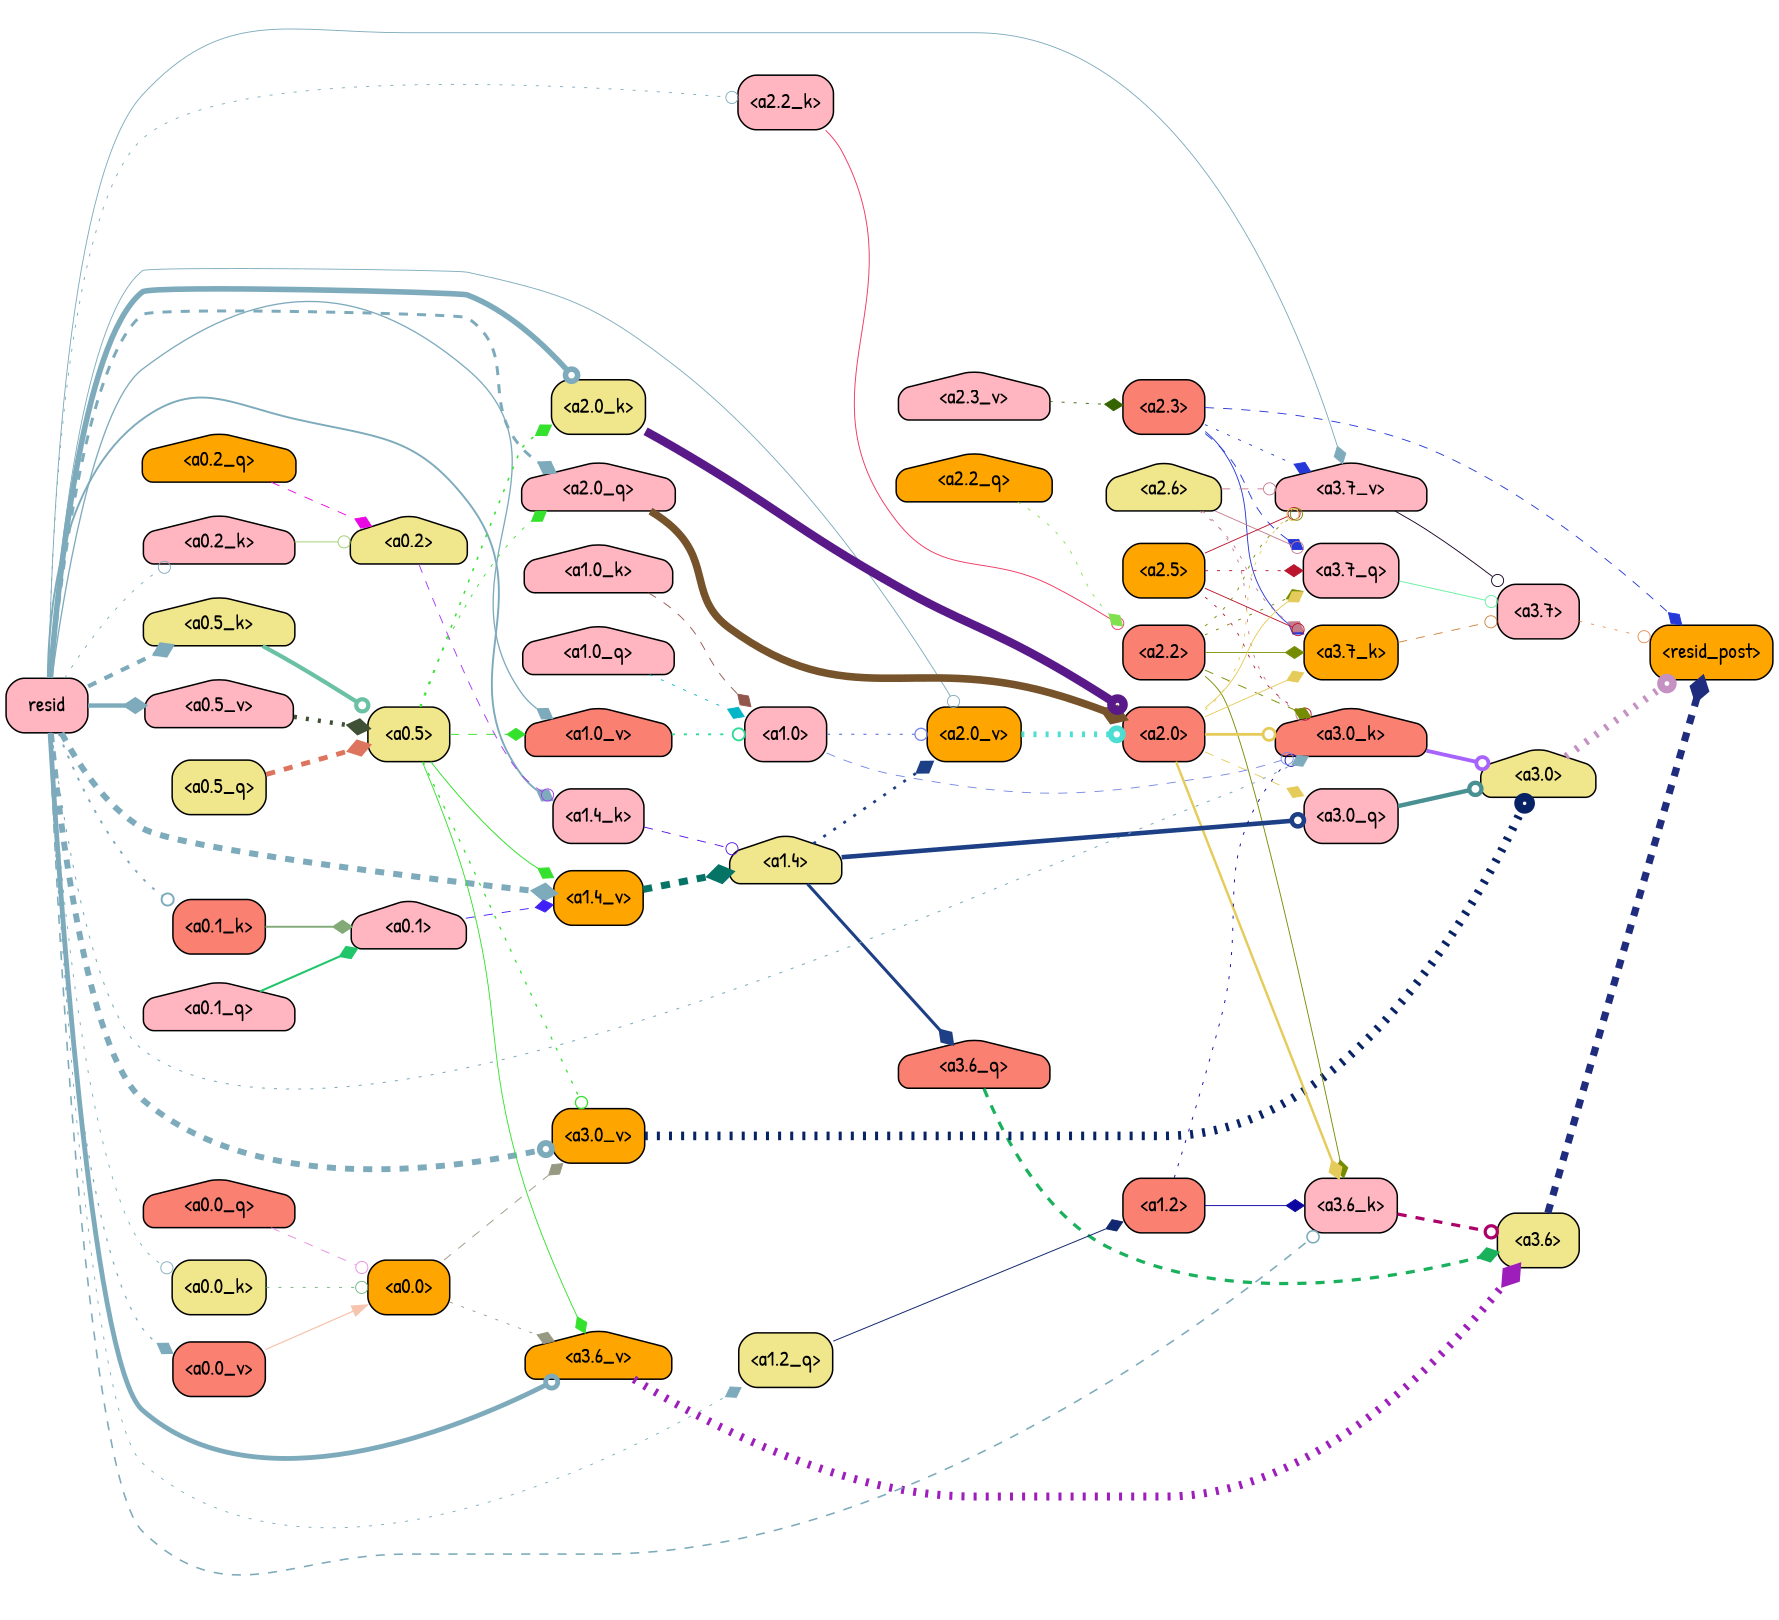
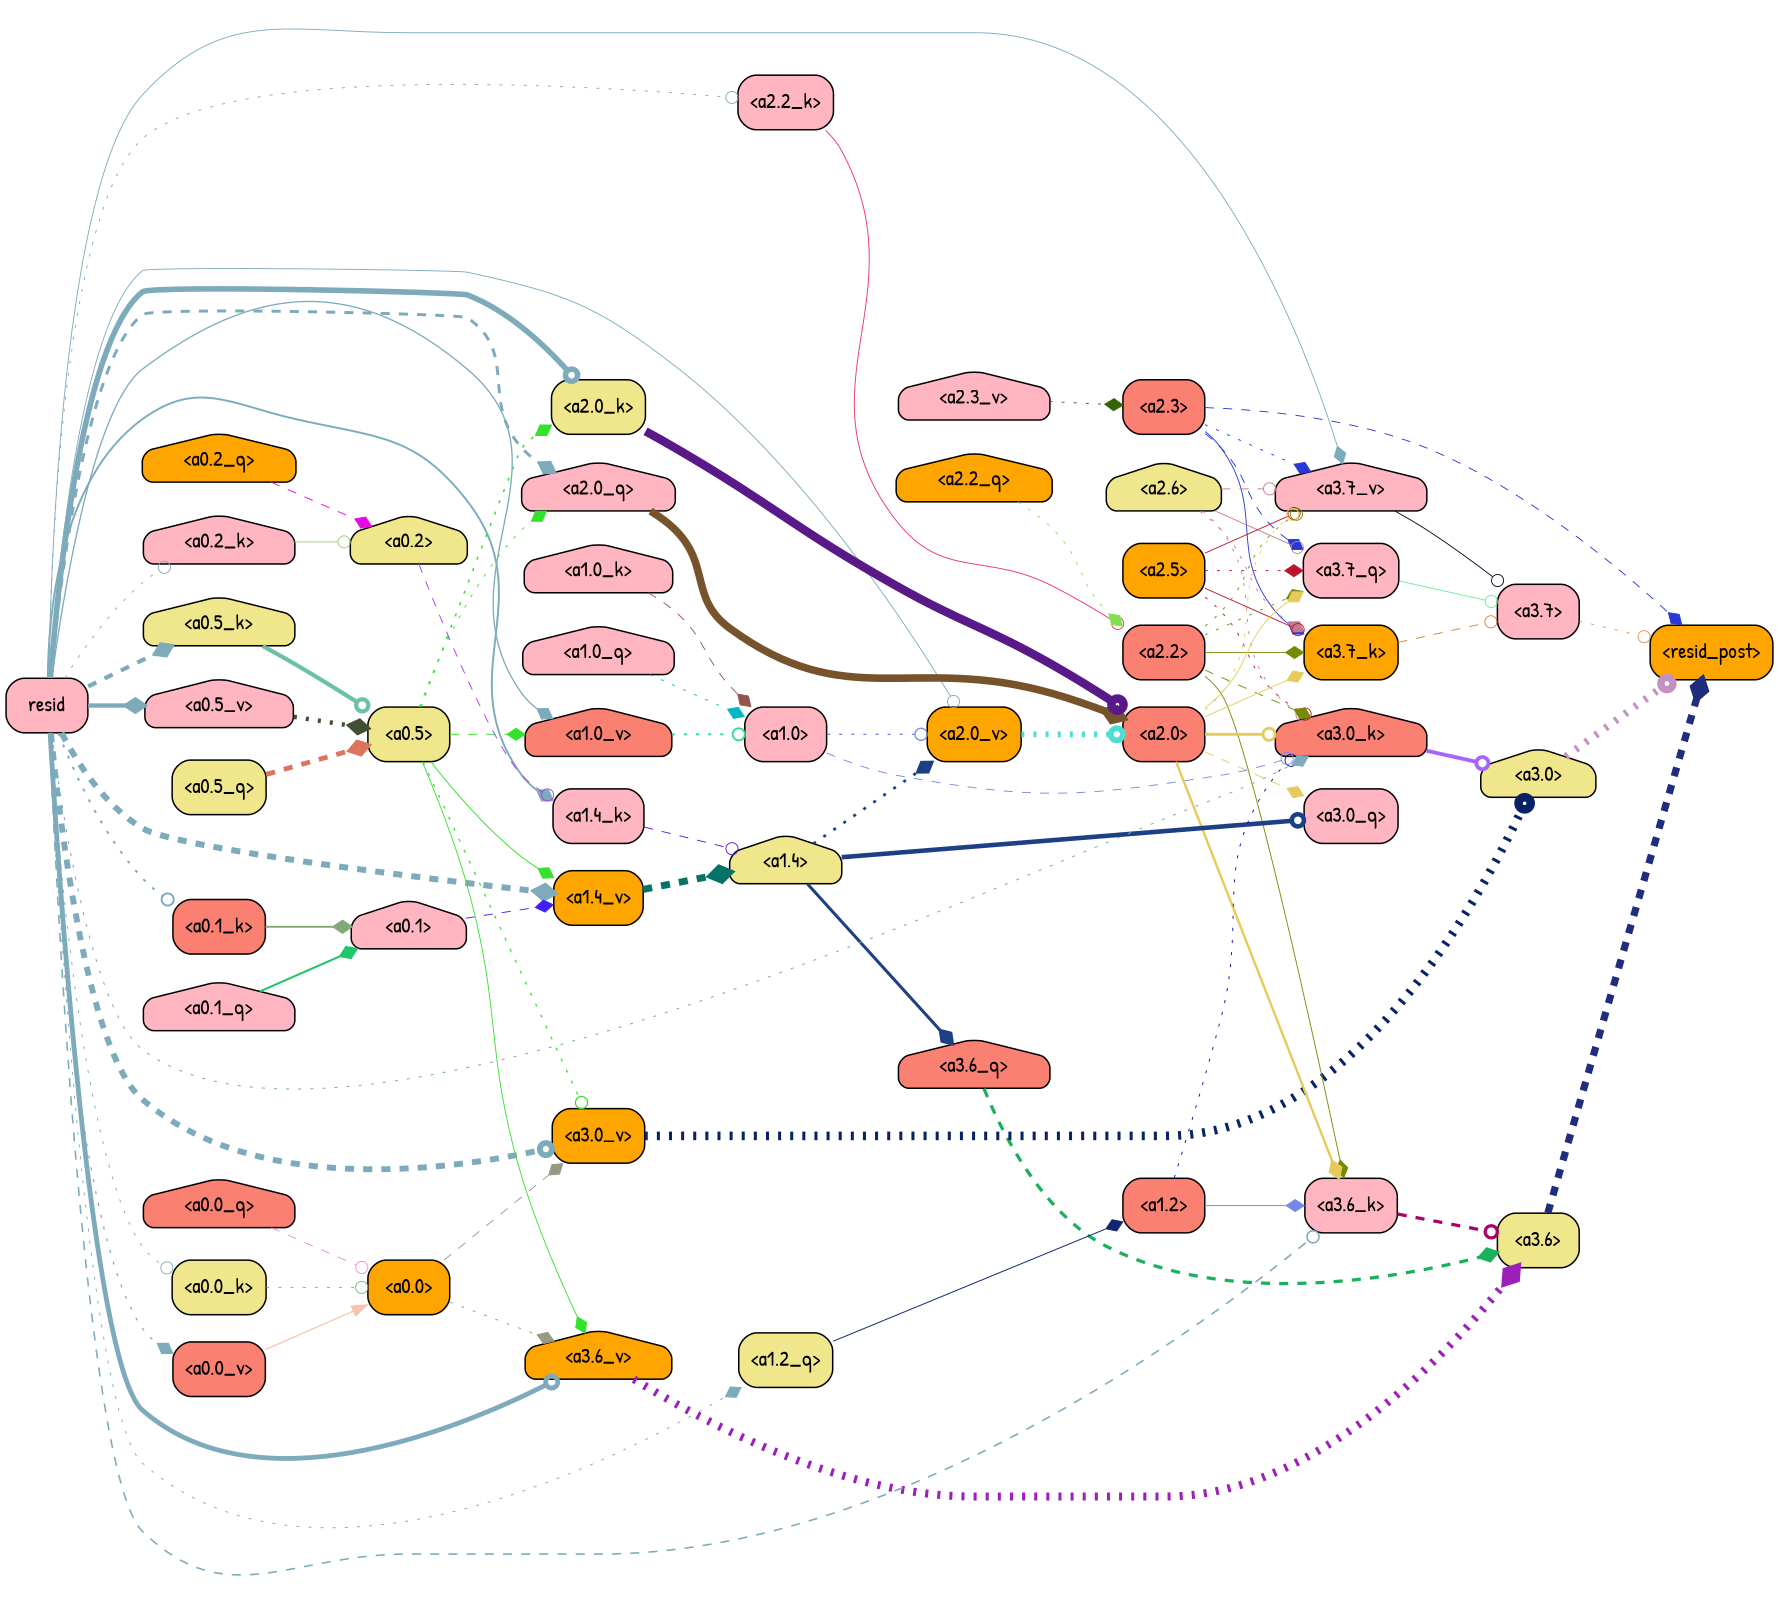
(1434, 798) -> none
(1245, 1206) -> (1245, 1206)
